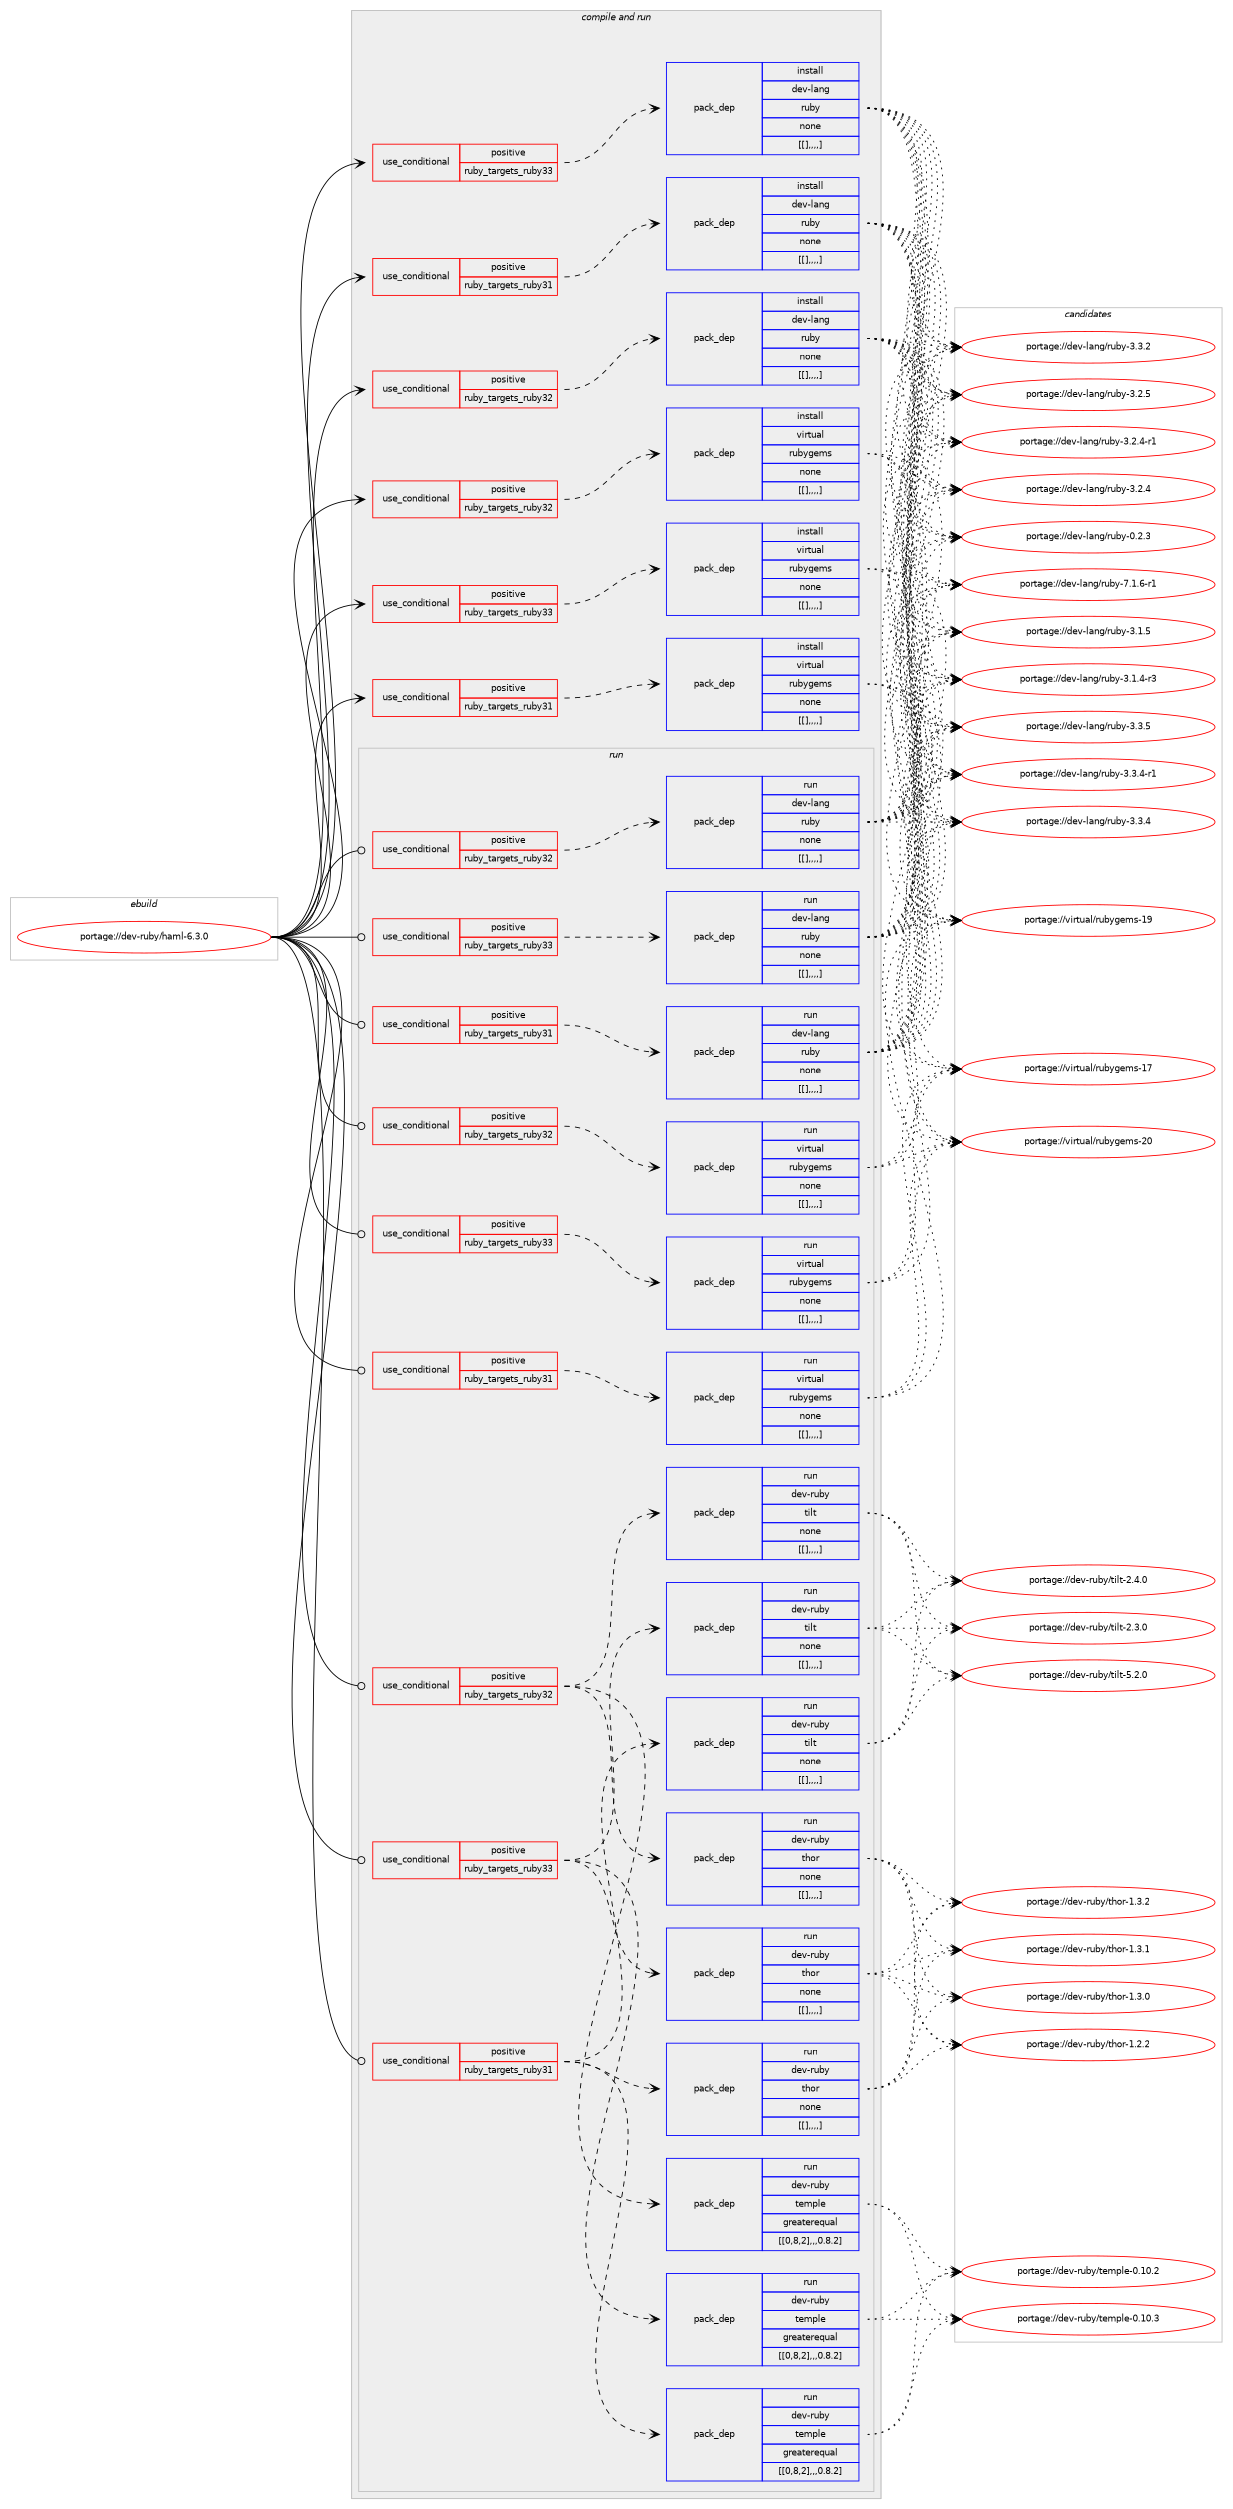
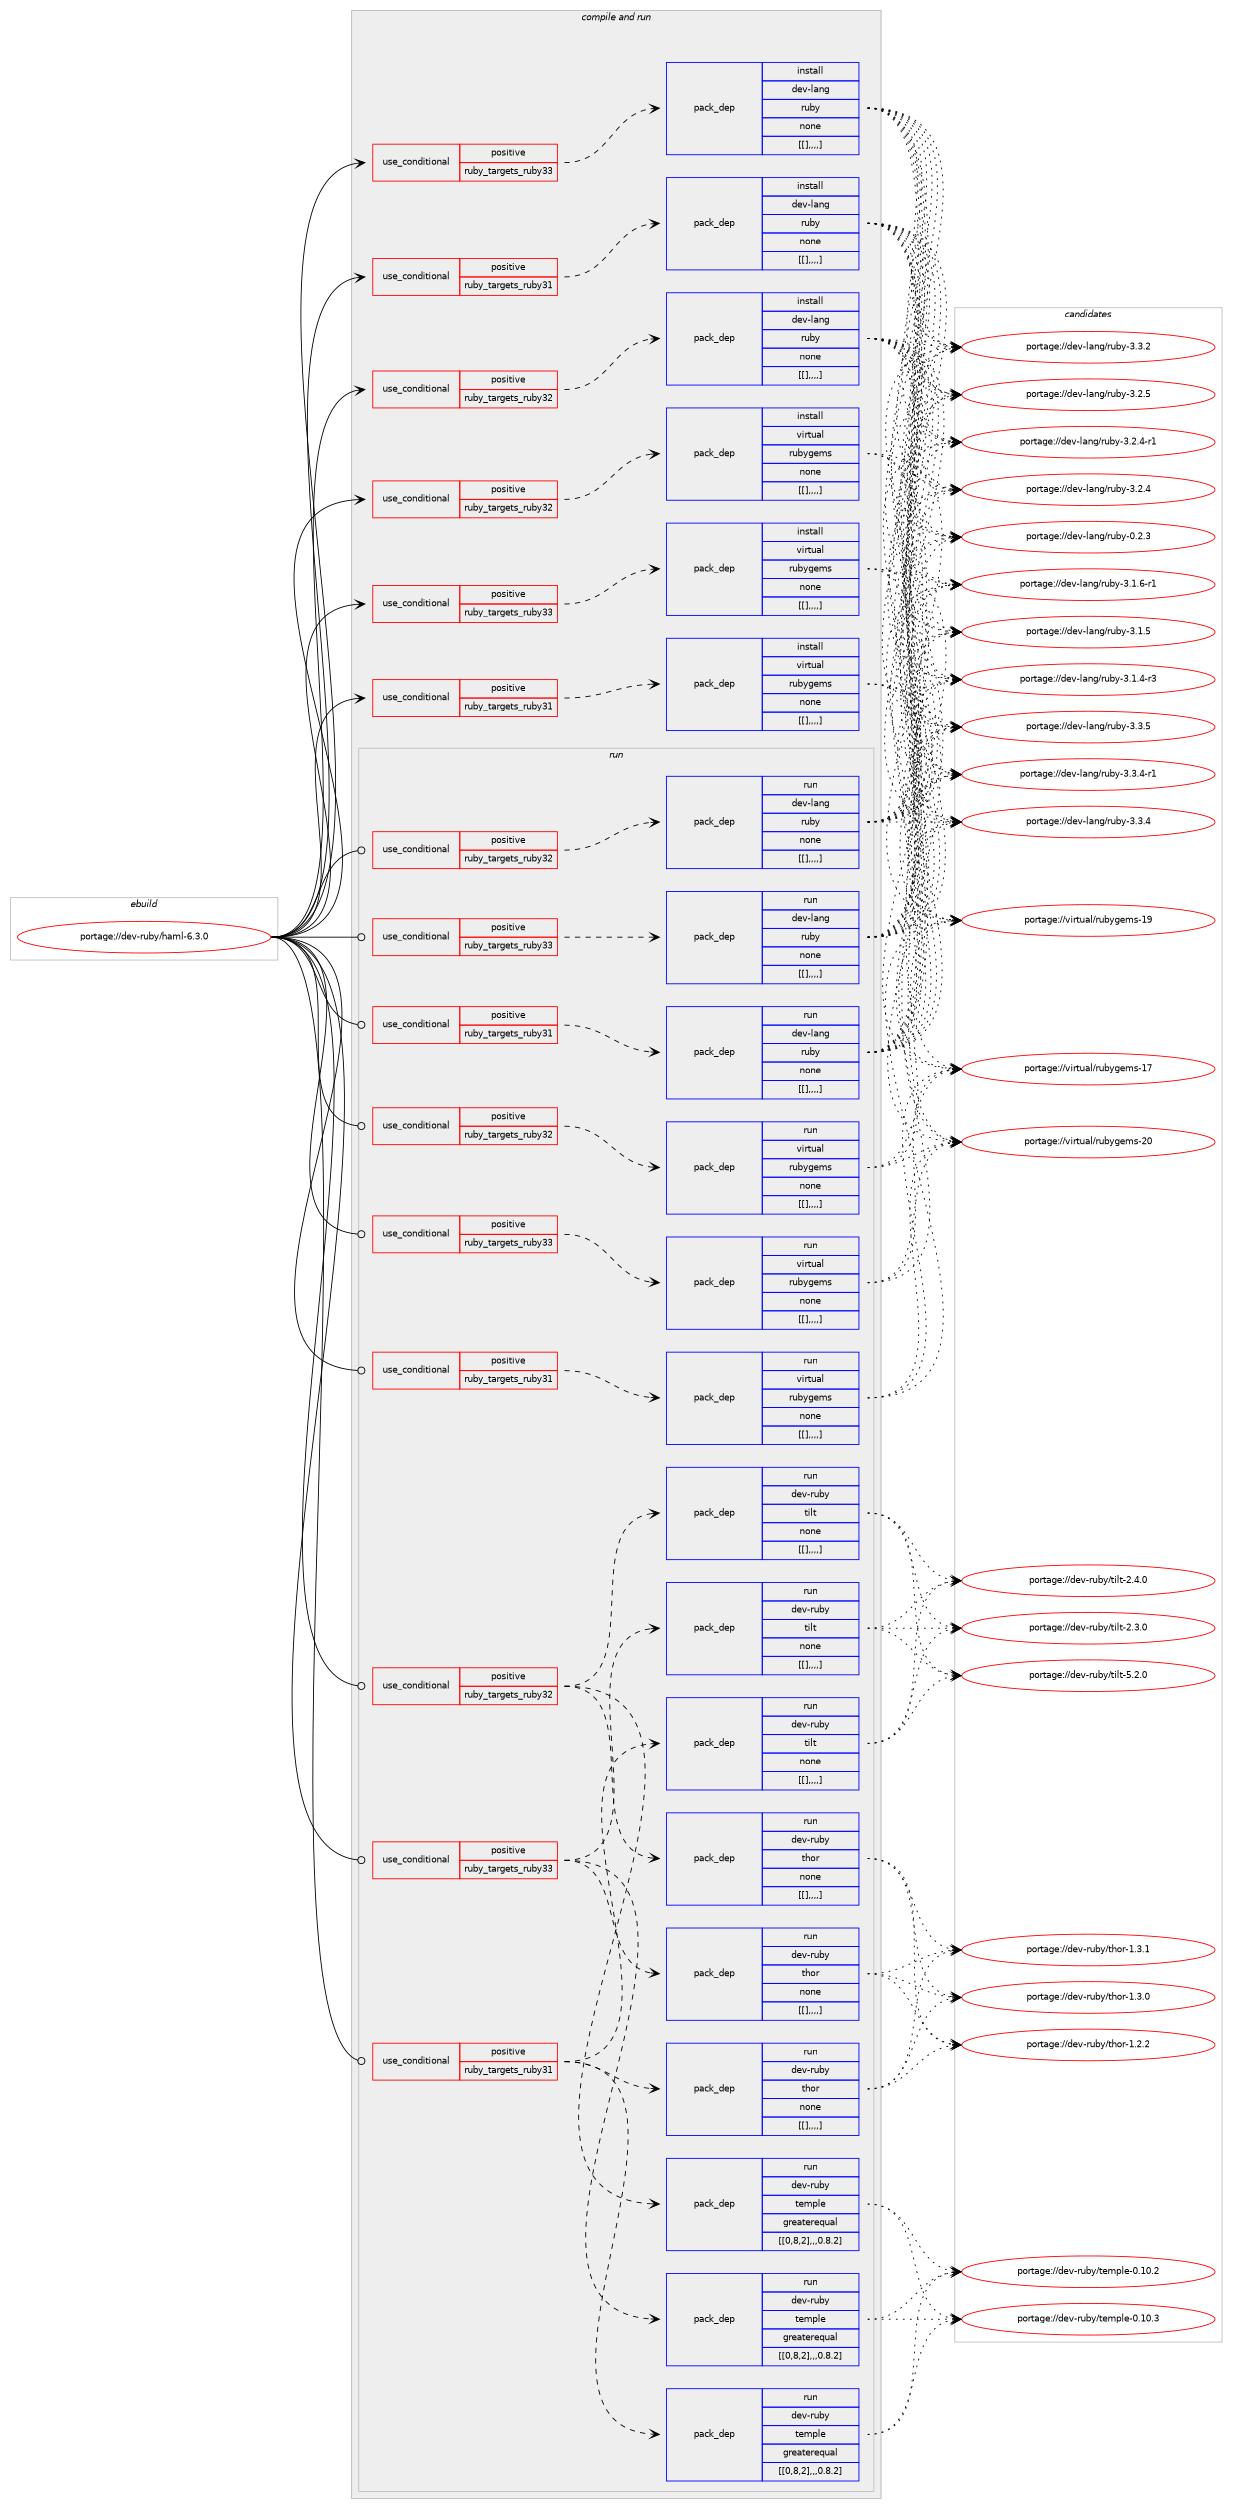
(1088, 585) -> (1088, 585)
(1088, 1903) -> none
